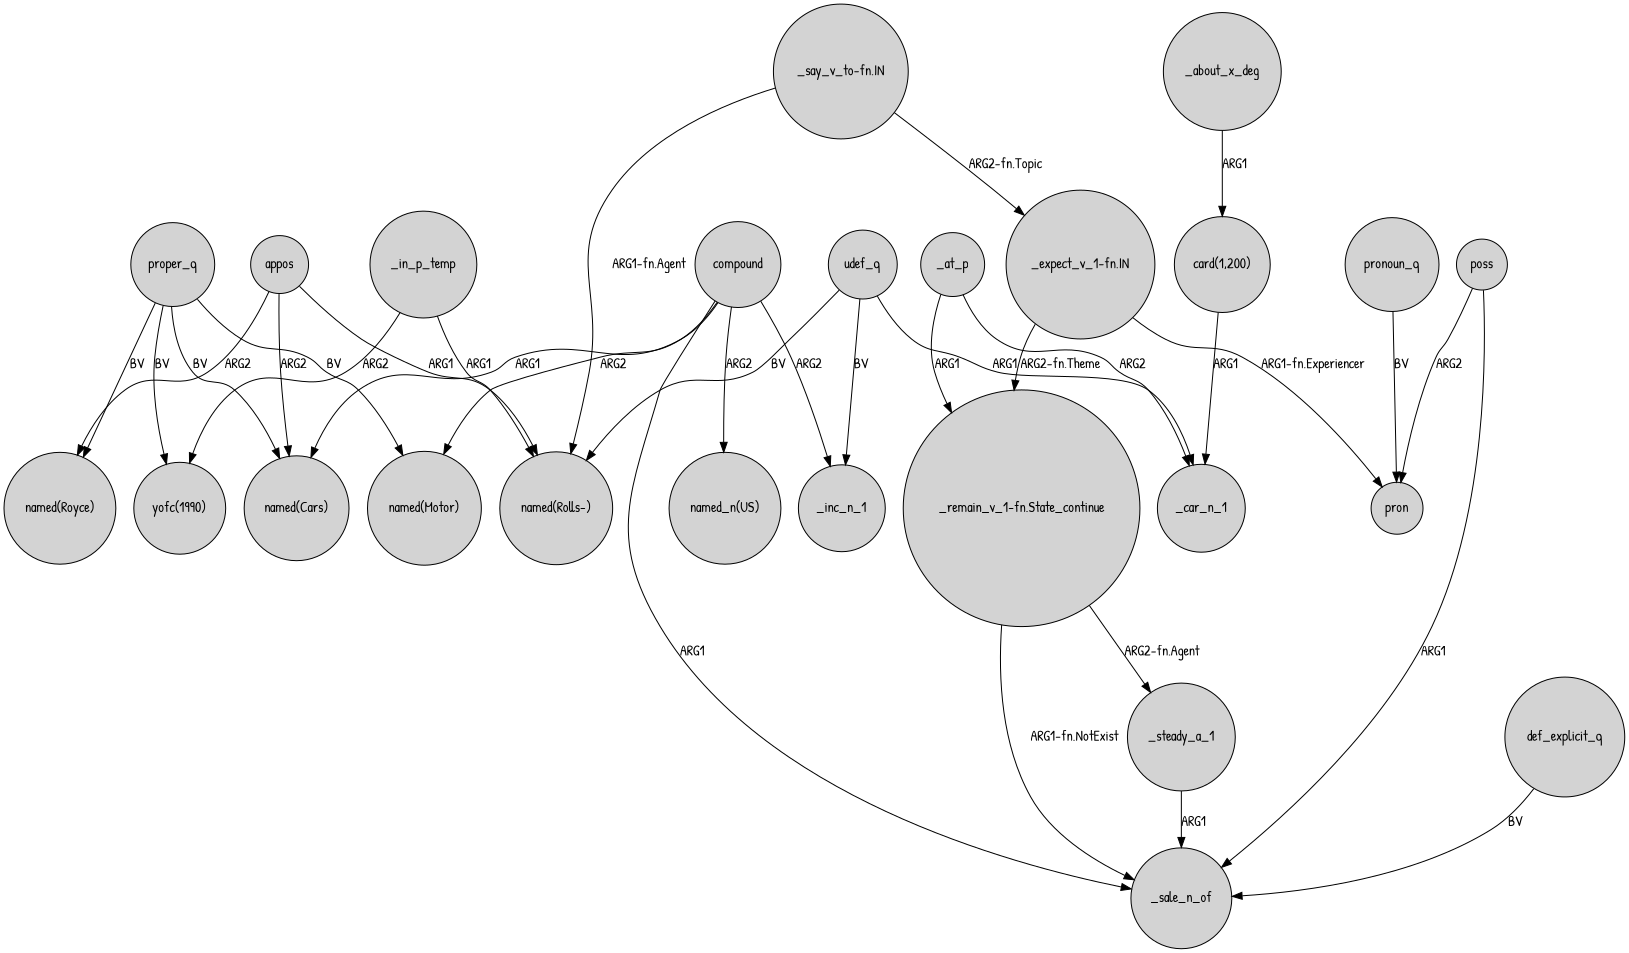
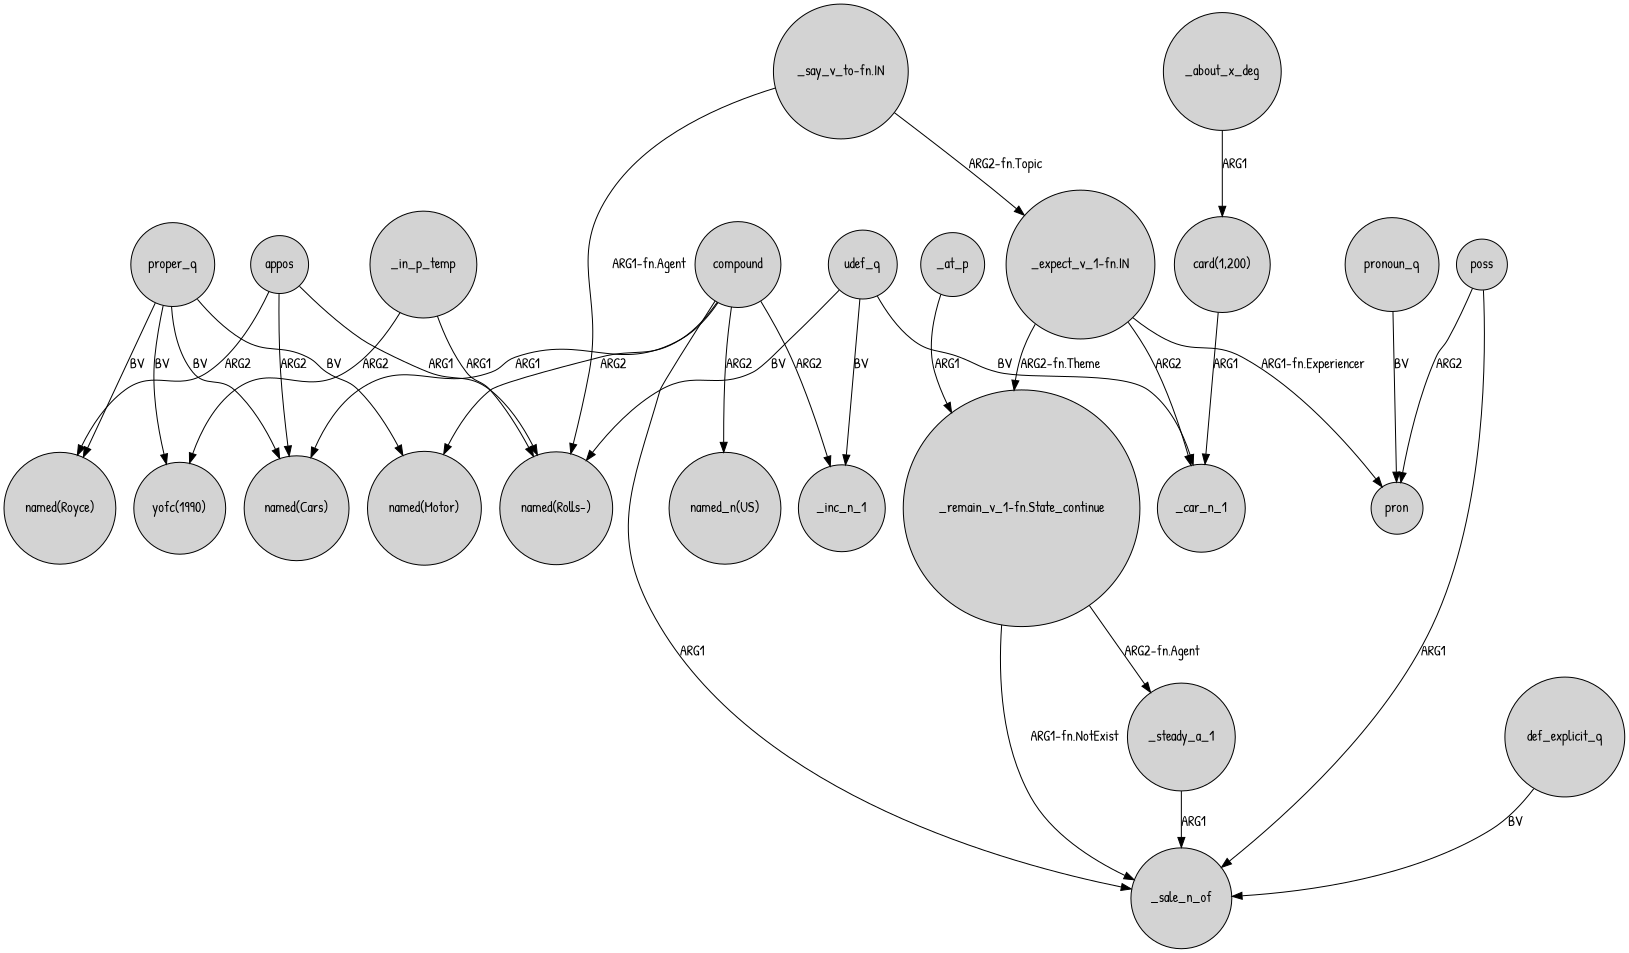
(1087, 352) -> (1164, 386)
(1005, 365) -> (1005, 365)
